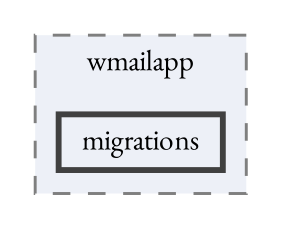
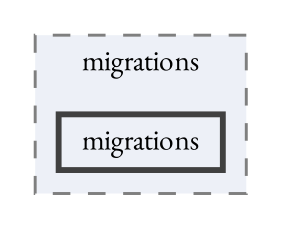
(141, 63) -> (141, 63)
